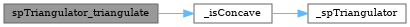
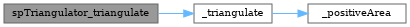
(233, 14) -> (233, 14)
(357, 14) -> (357, 14)
